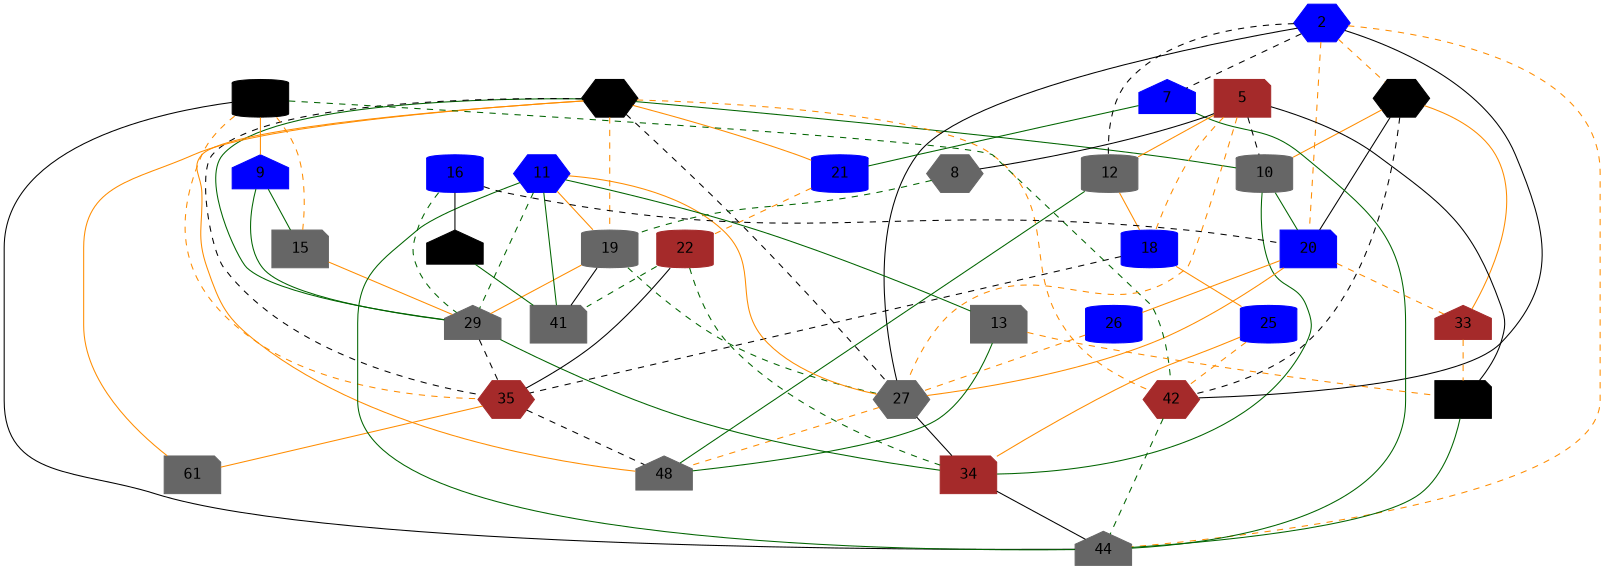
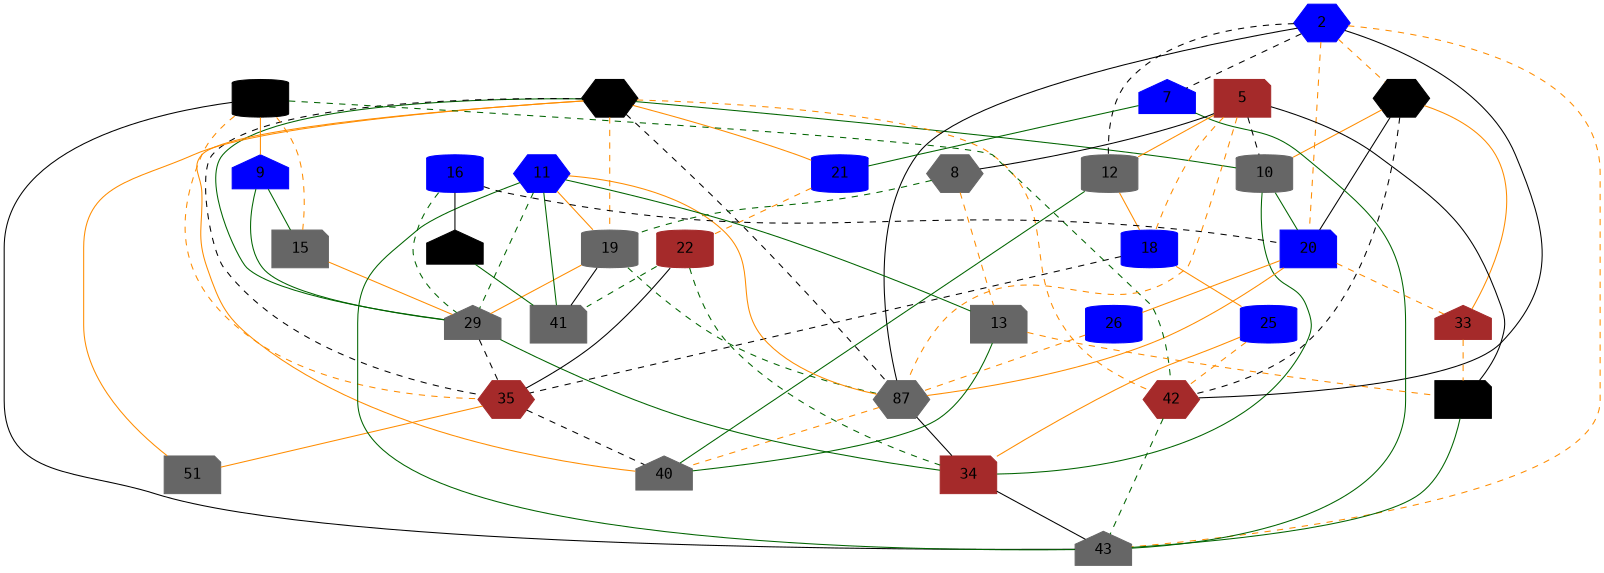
none -> (977, 249)
(902, 400) -> (902, 400)
(192, 475) -> (192, 475)
(664, 475) -> (664, 475)
(1103, 550) -> (1103, 550)
